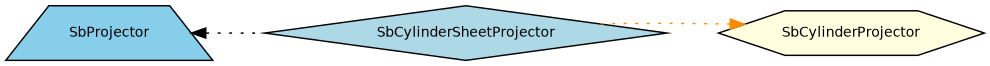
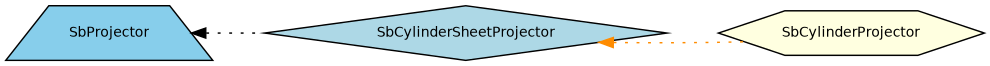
(664, 23) -> (679, 43)
